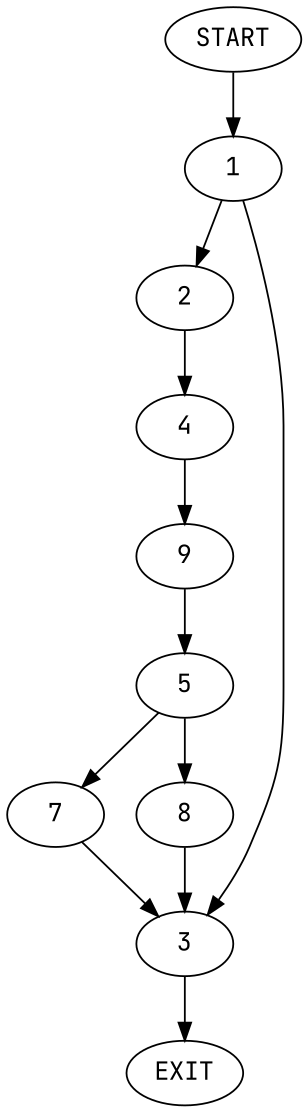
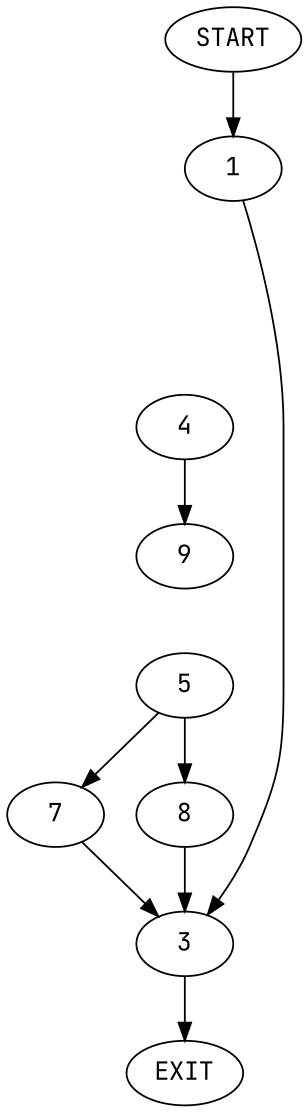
(185, 298) -> none
(185, 612) -> none
